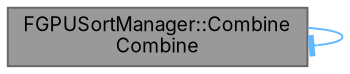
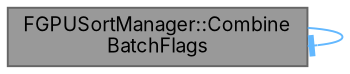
(158, 37) -> (158, 37)
